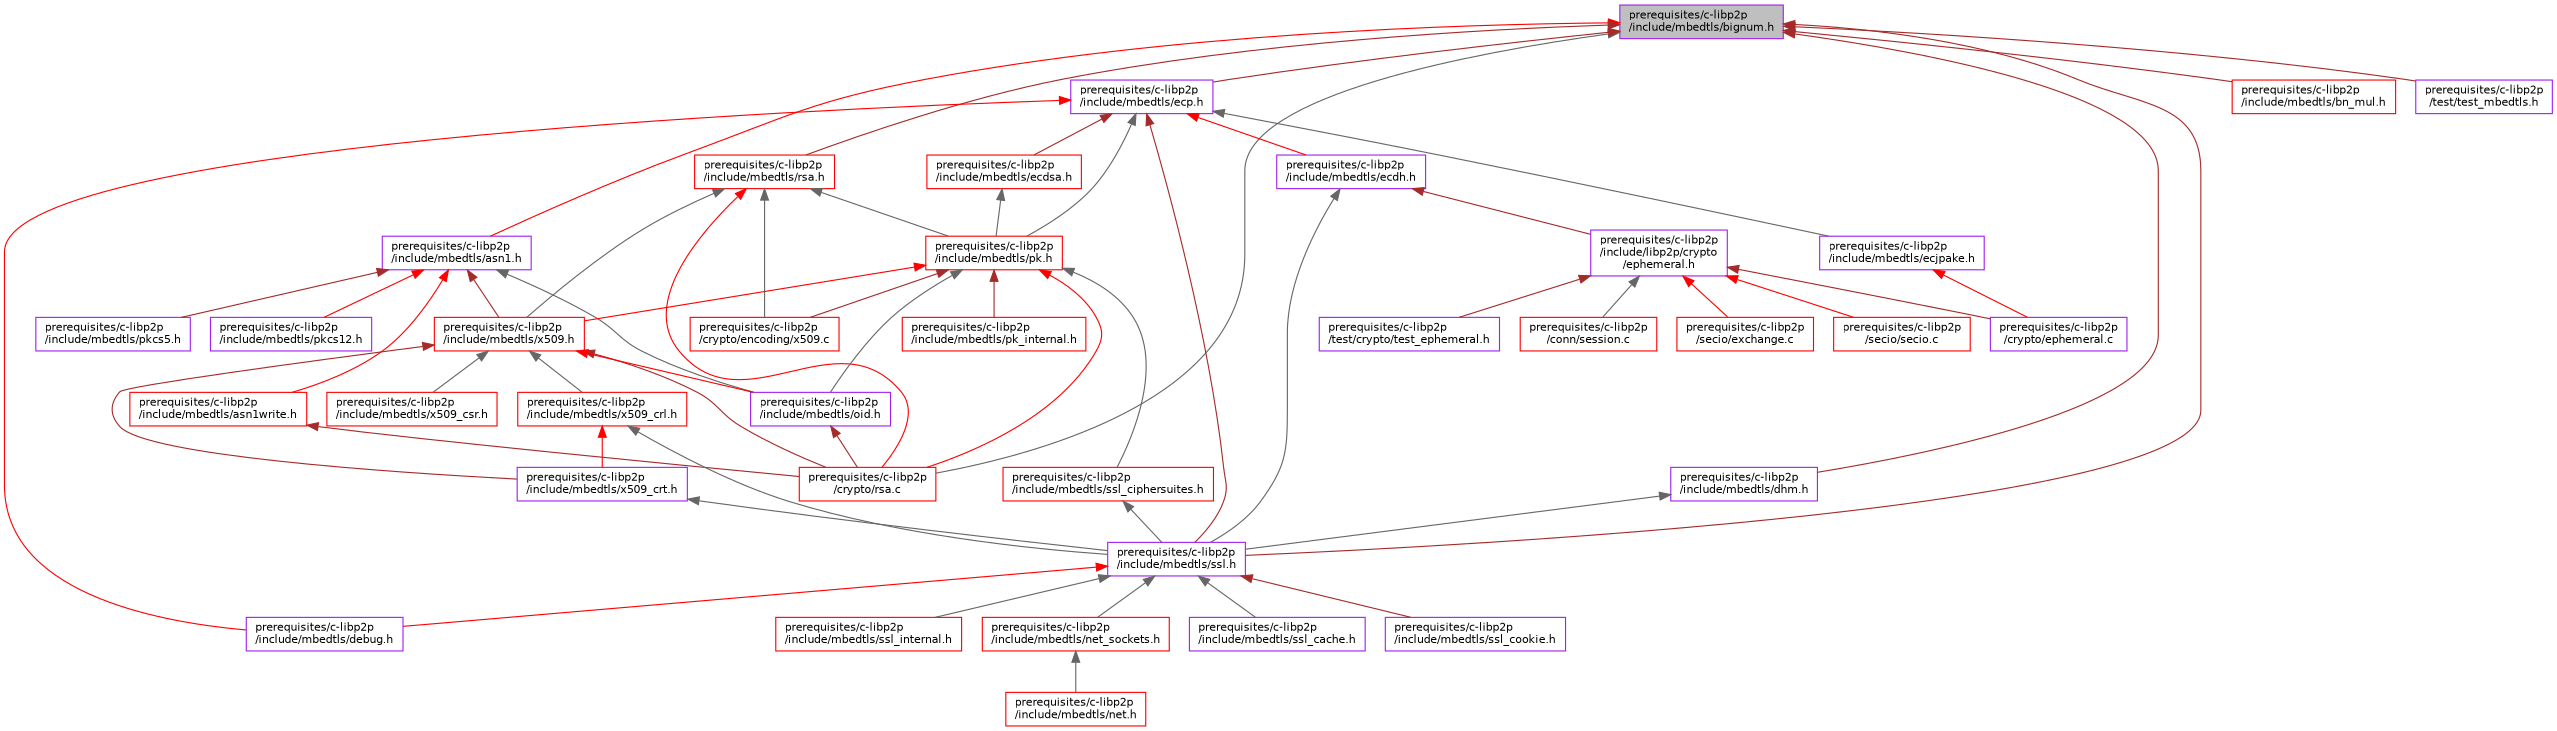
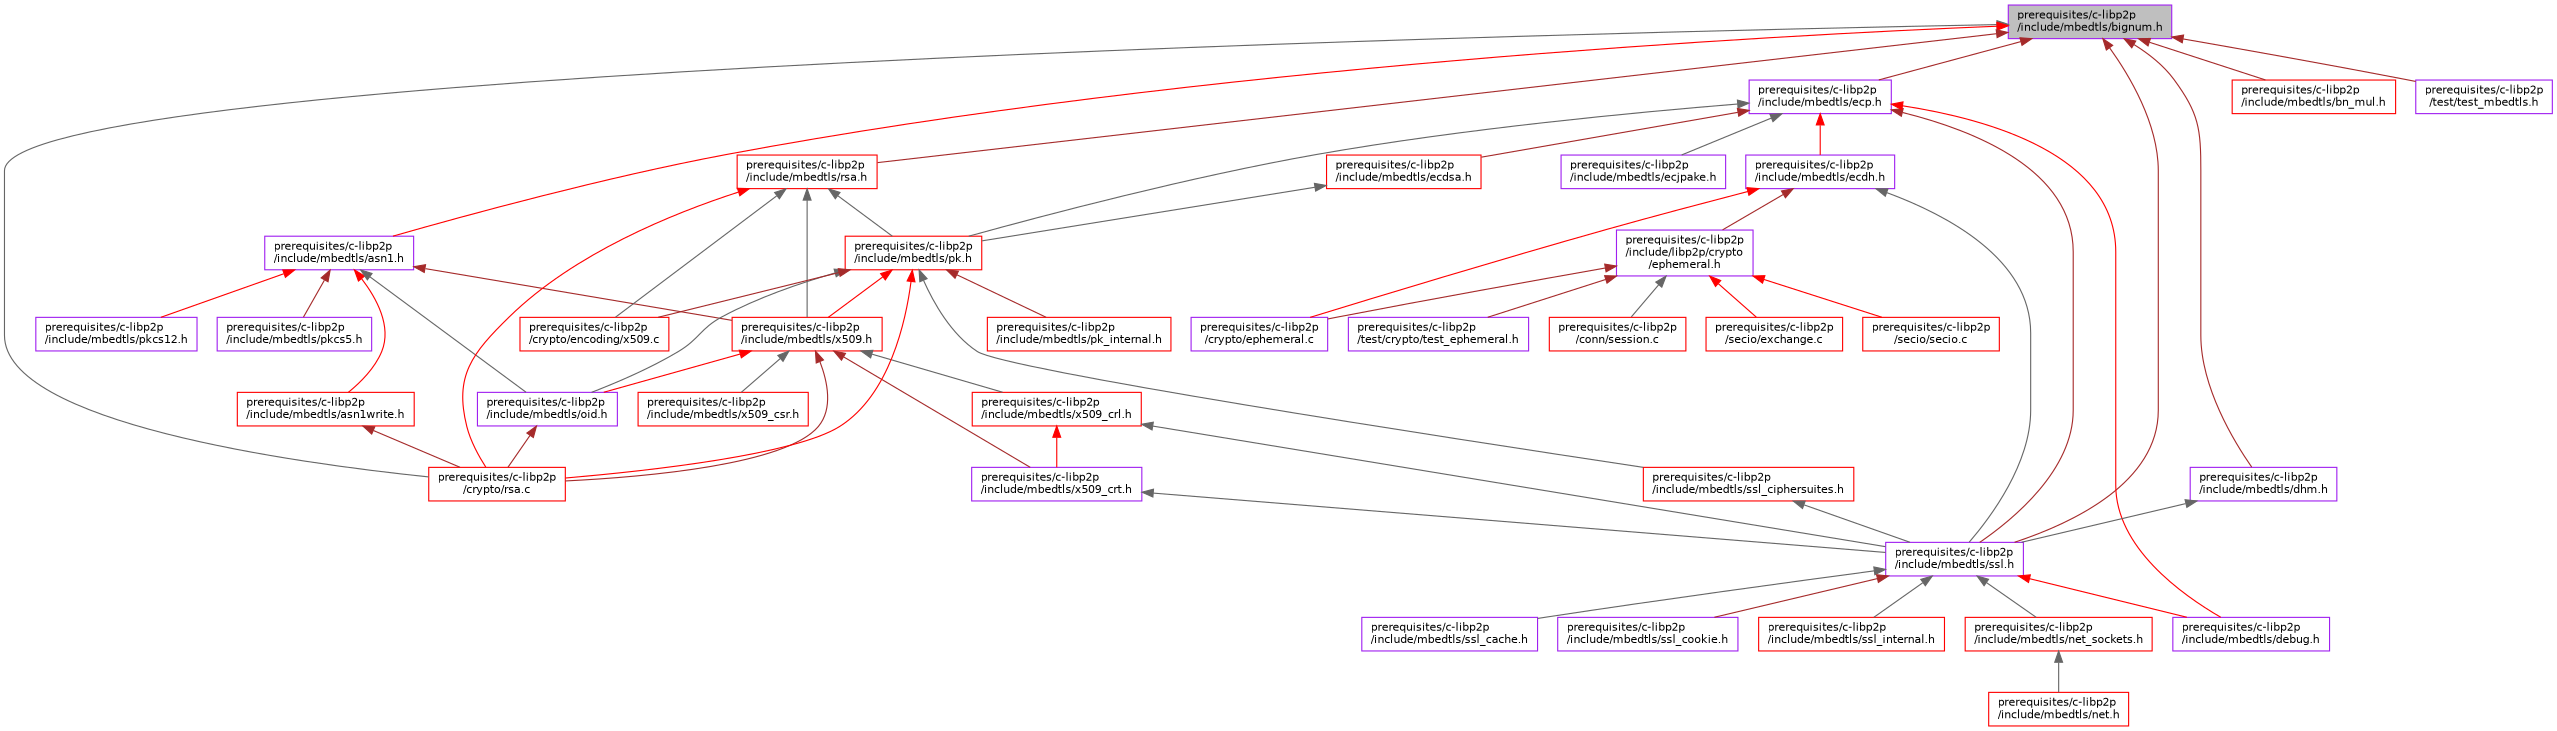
(1985, 296) -> (1528, 252)
